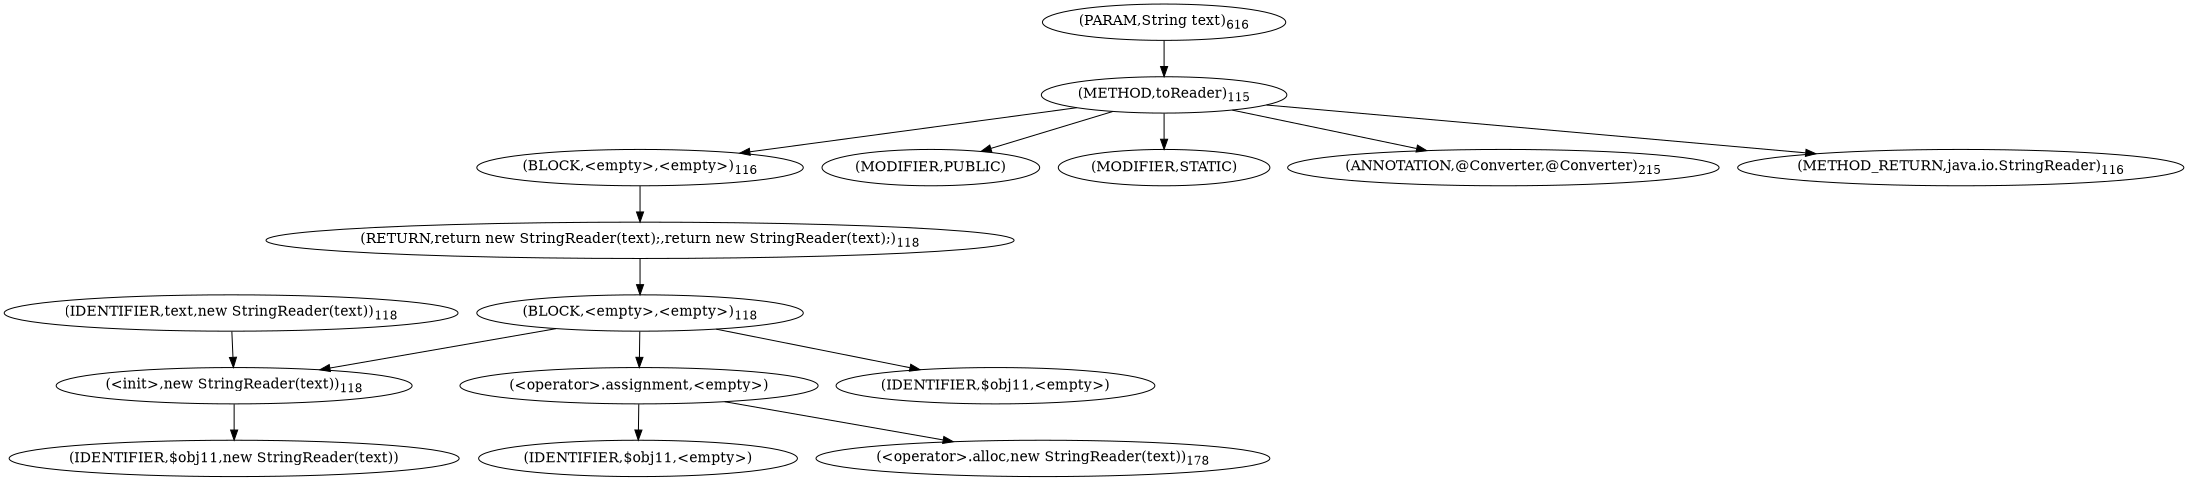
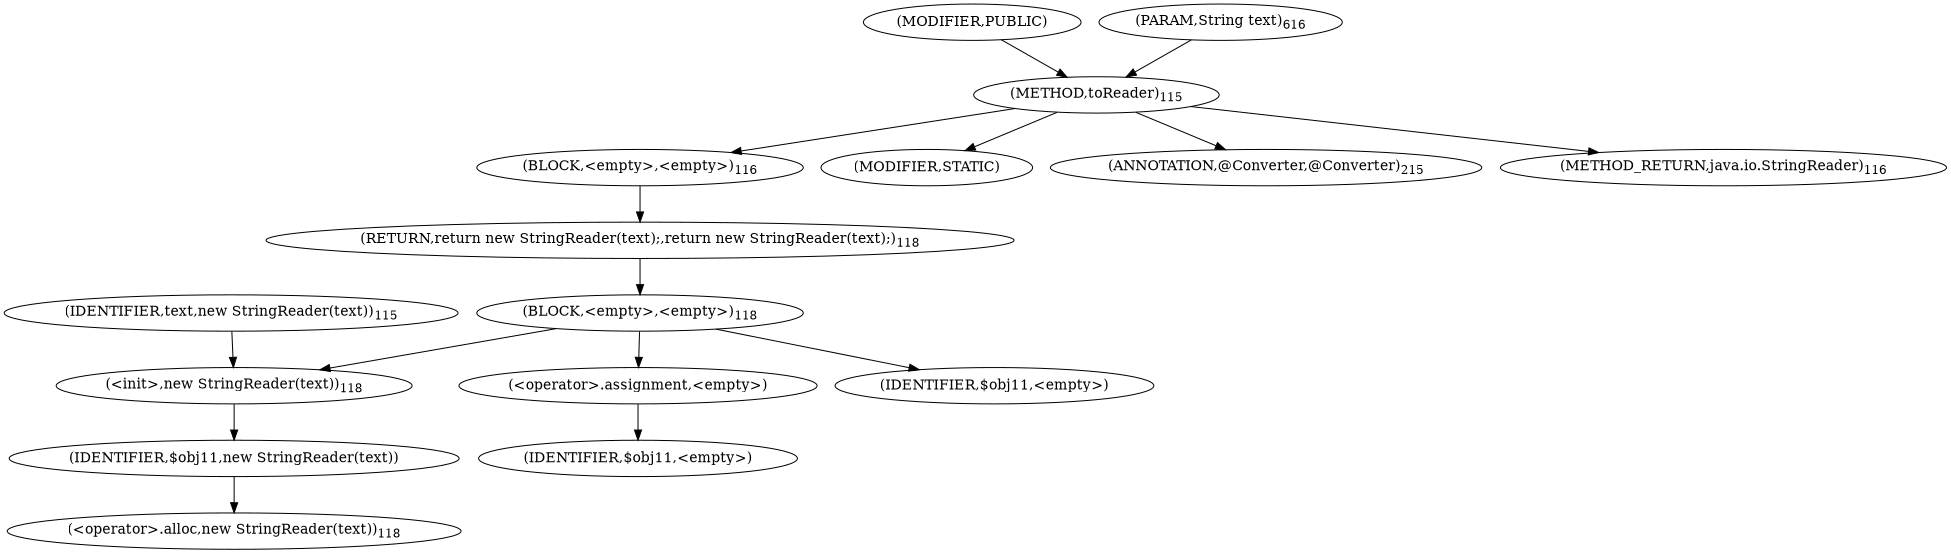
(1052, 130) -> (1030, 56)
(386, 311) -> (386, 311)
(834, 421) -> (234, 490)
(1198, 457) -> (389, 530)
